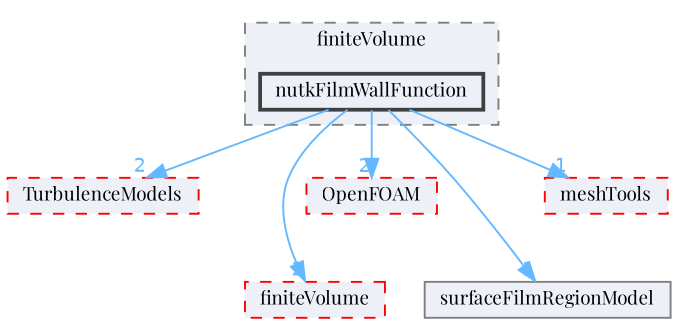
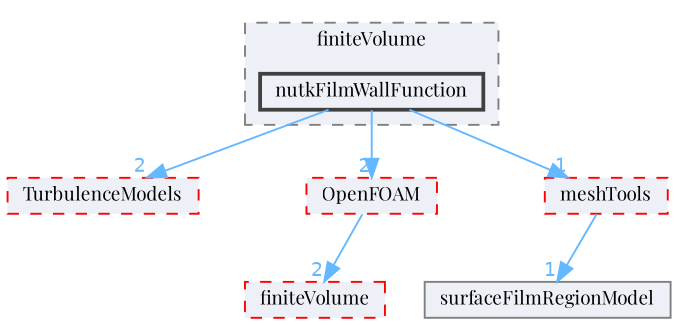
(289, 177) -> (348, 240)
(459, 185) -> (582, 240)
